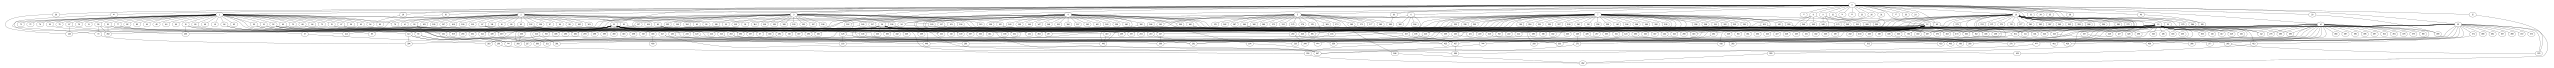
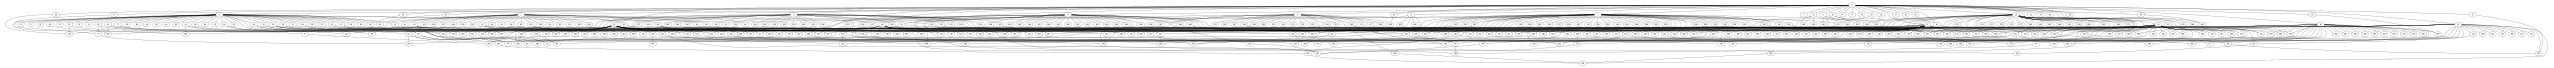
none -> (828, 34)
